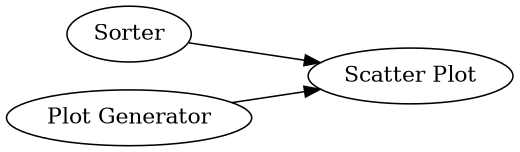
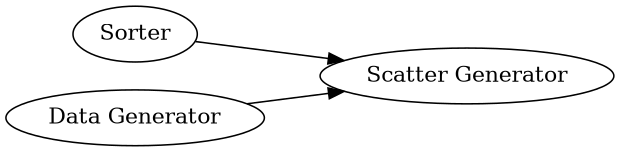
(411, 76) -> (467, 76)
(129, 118) -> (135, 118)
